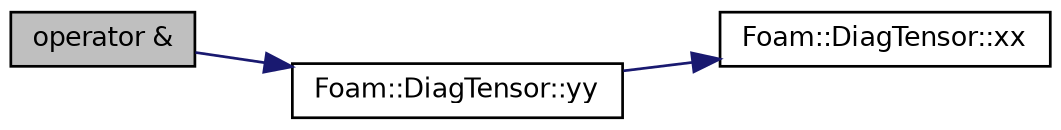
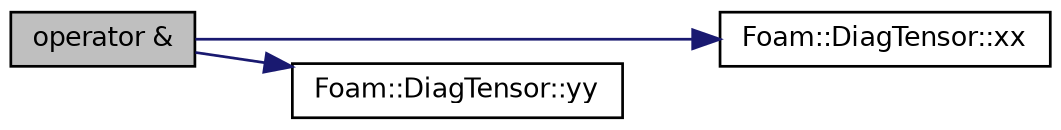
(658, 67) -> (444, 39)
